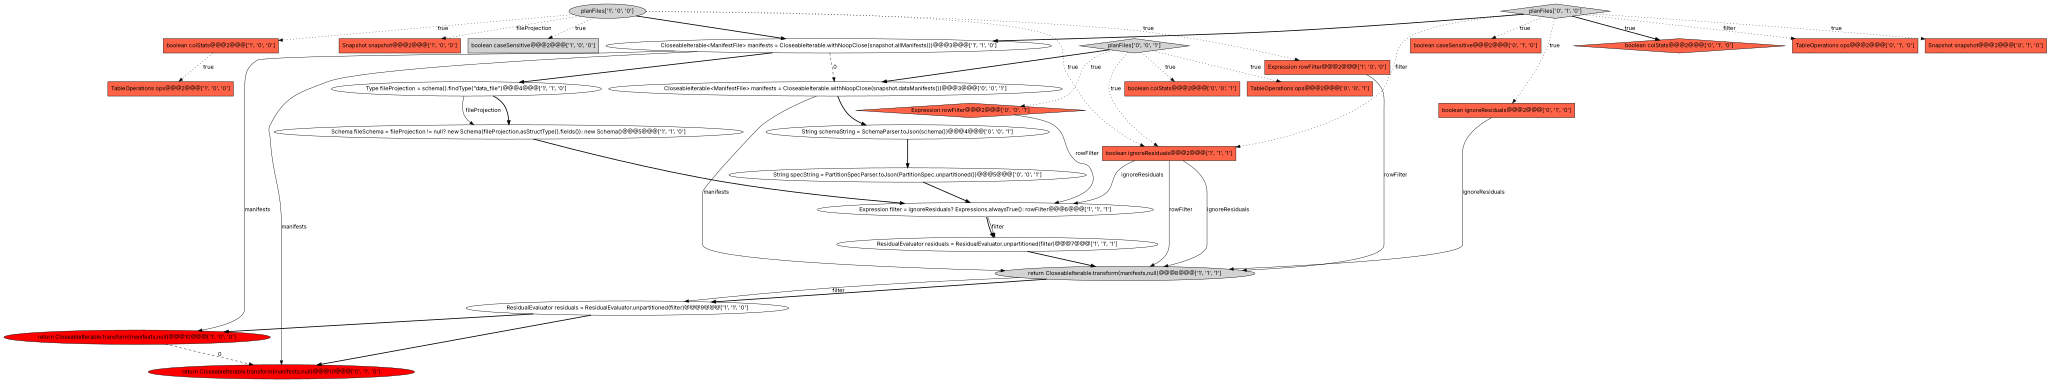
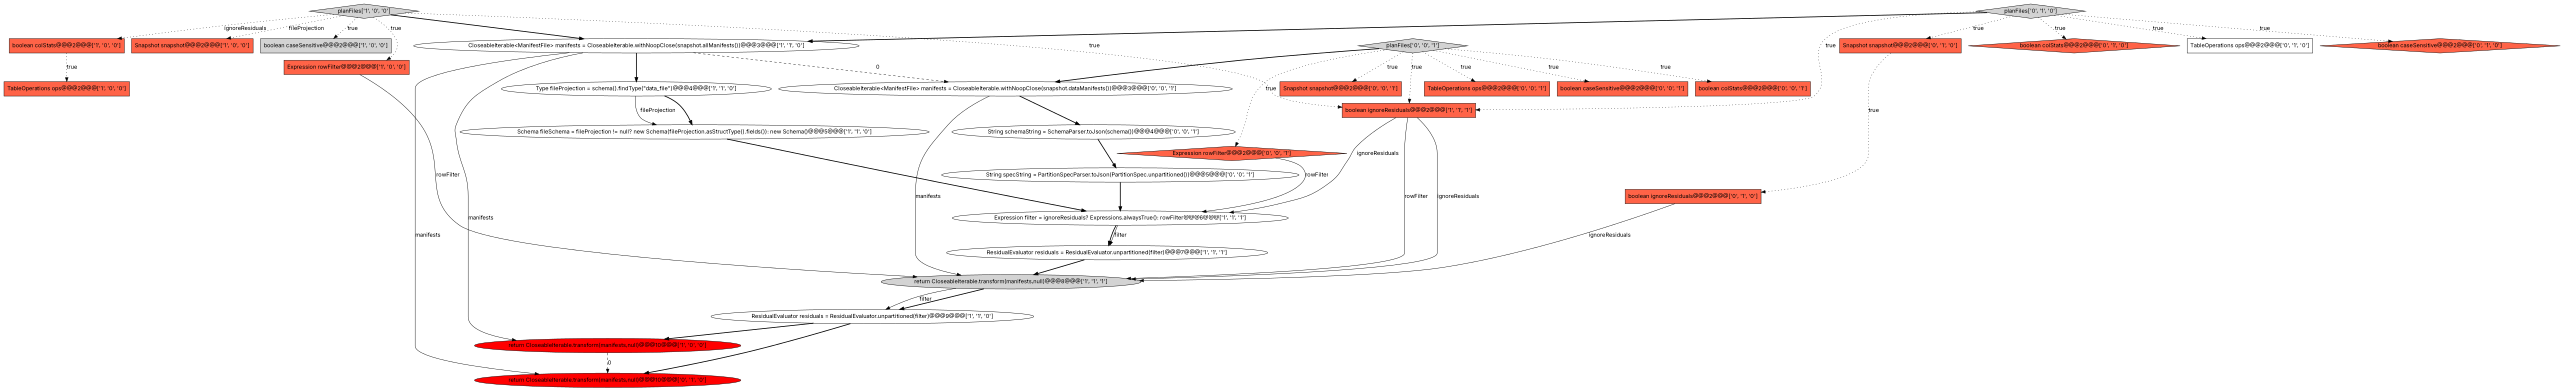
(608, 11) -> (364, 11)
(1614, 28) -> (2051, 27)
(443, 29) -> (245, 29)
(1729, 29) -> (2158, 29)
(1476, 46) -> (2440, 46)
(1855, 46) -> (2250, 46)
(1540, 62) -> (1867, 157)
(1401, 67) -> (1831, 46)
none -> (1341, 89)
none -> (1623, 89)
